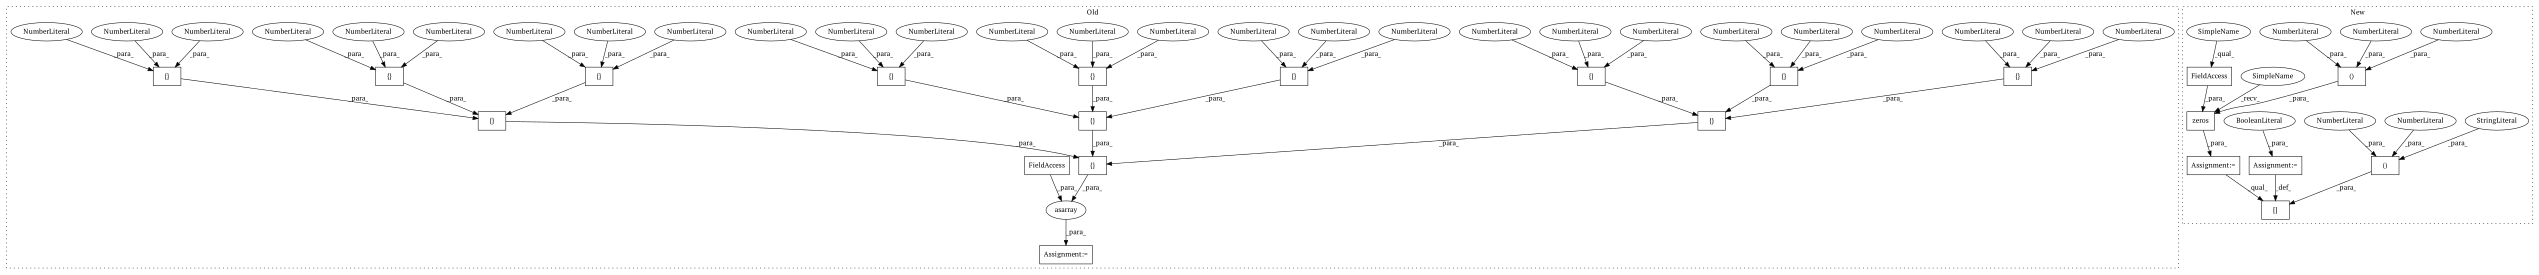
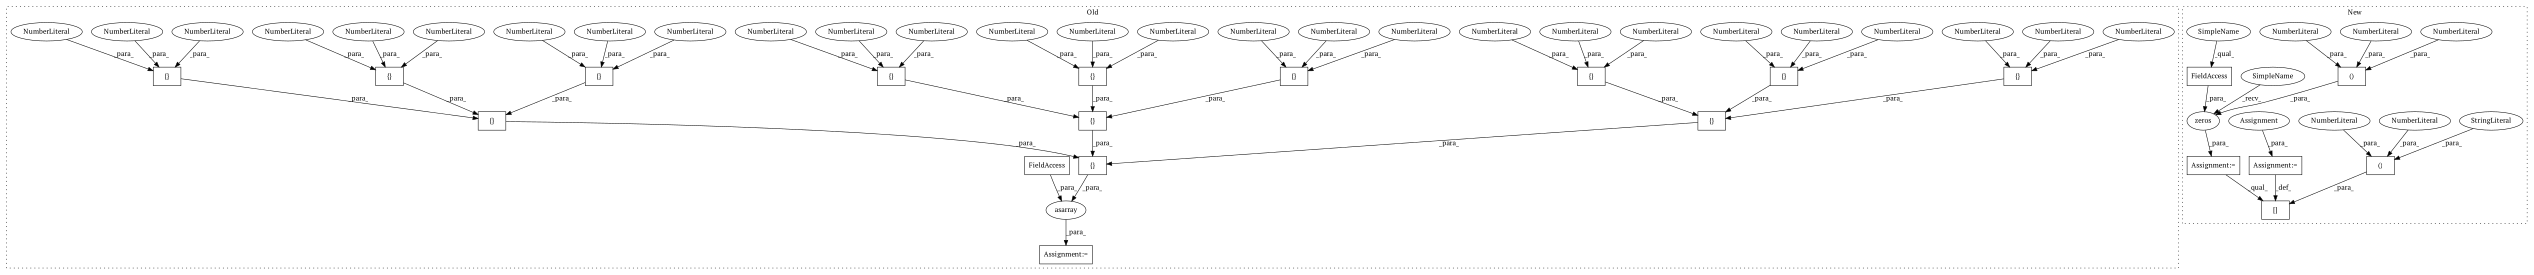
(2201, 121) -> (2203, 121)
(2260, 121) -> (2259, 121)
